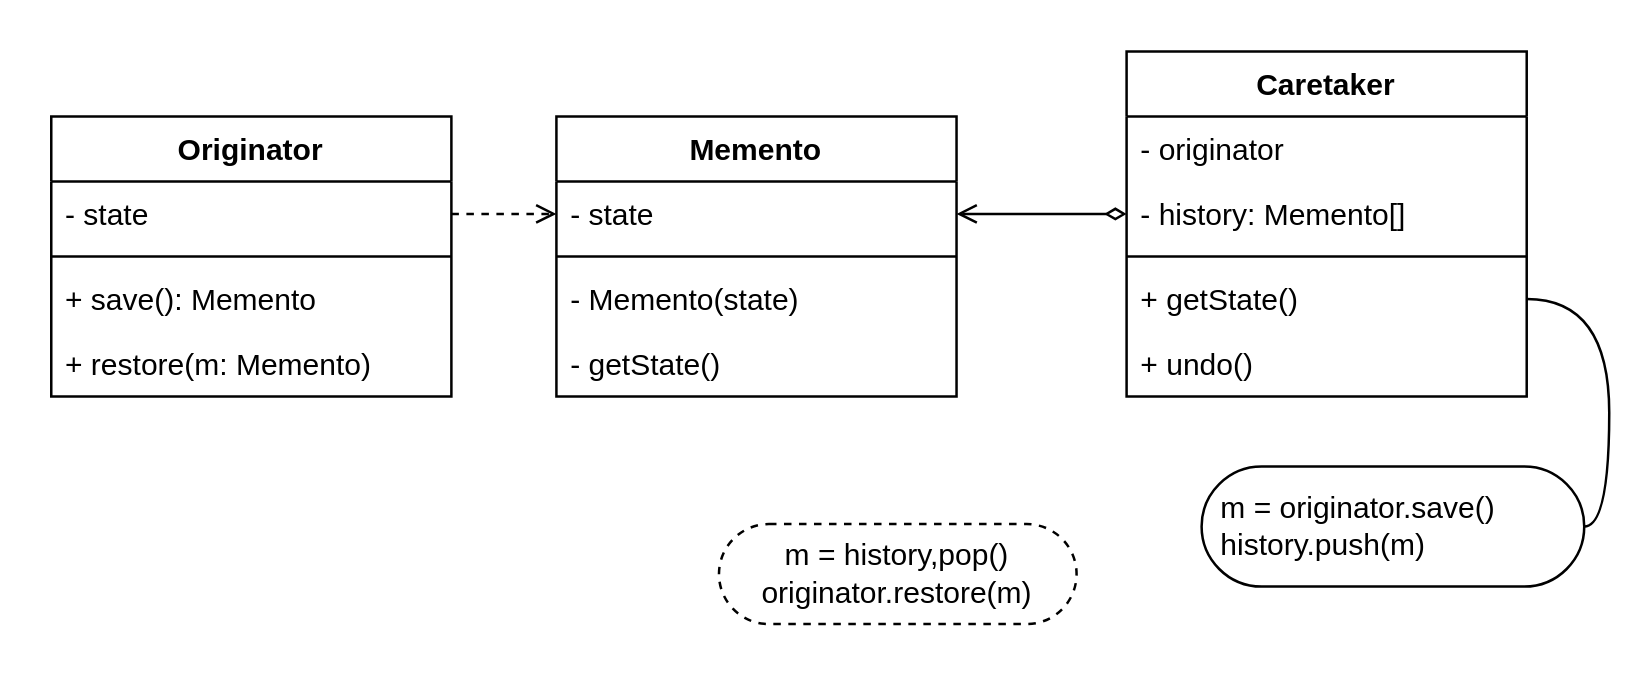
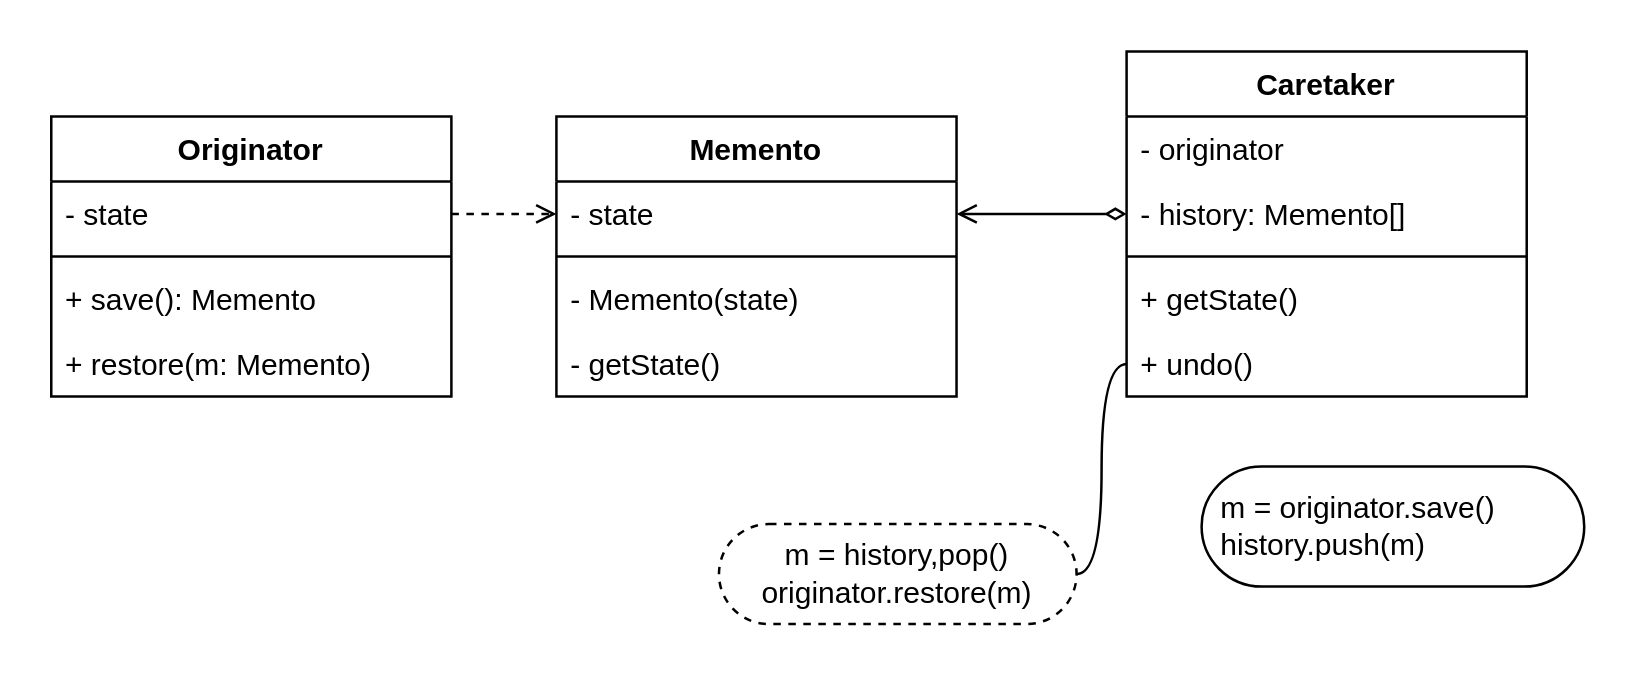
(1608, 395) -> none
none -> (1101, 471)
